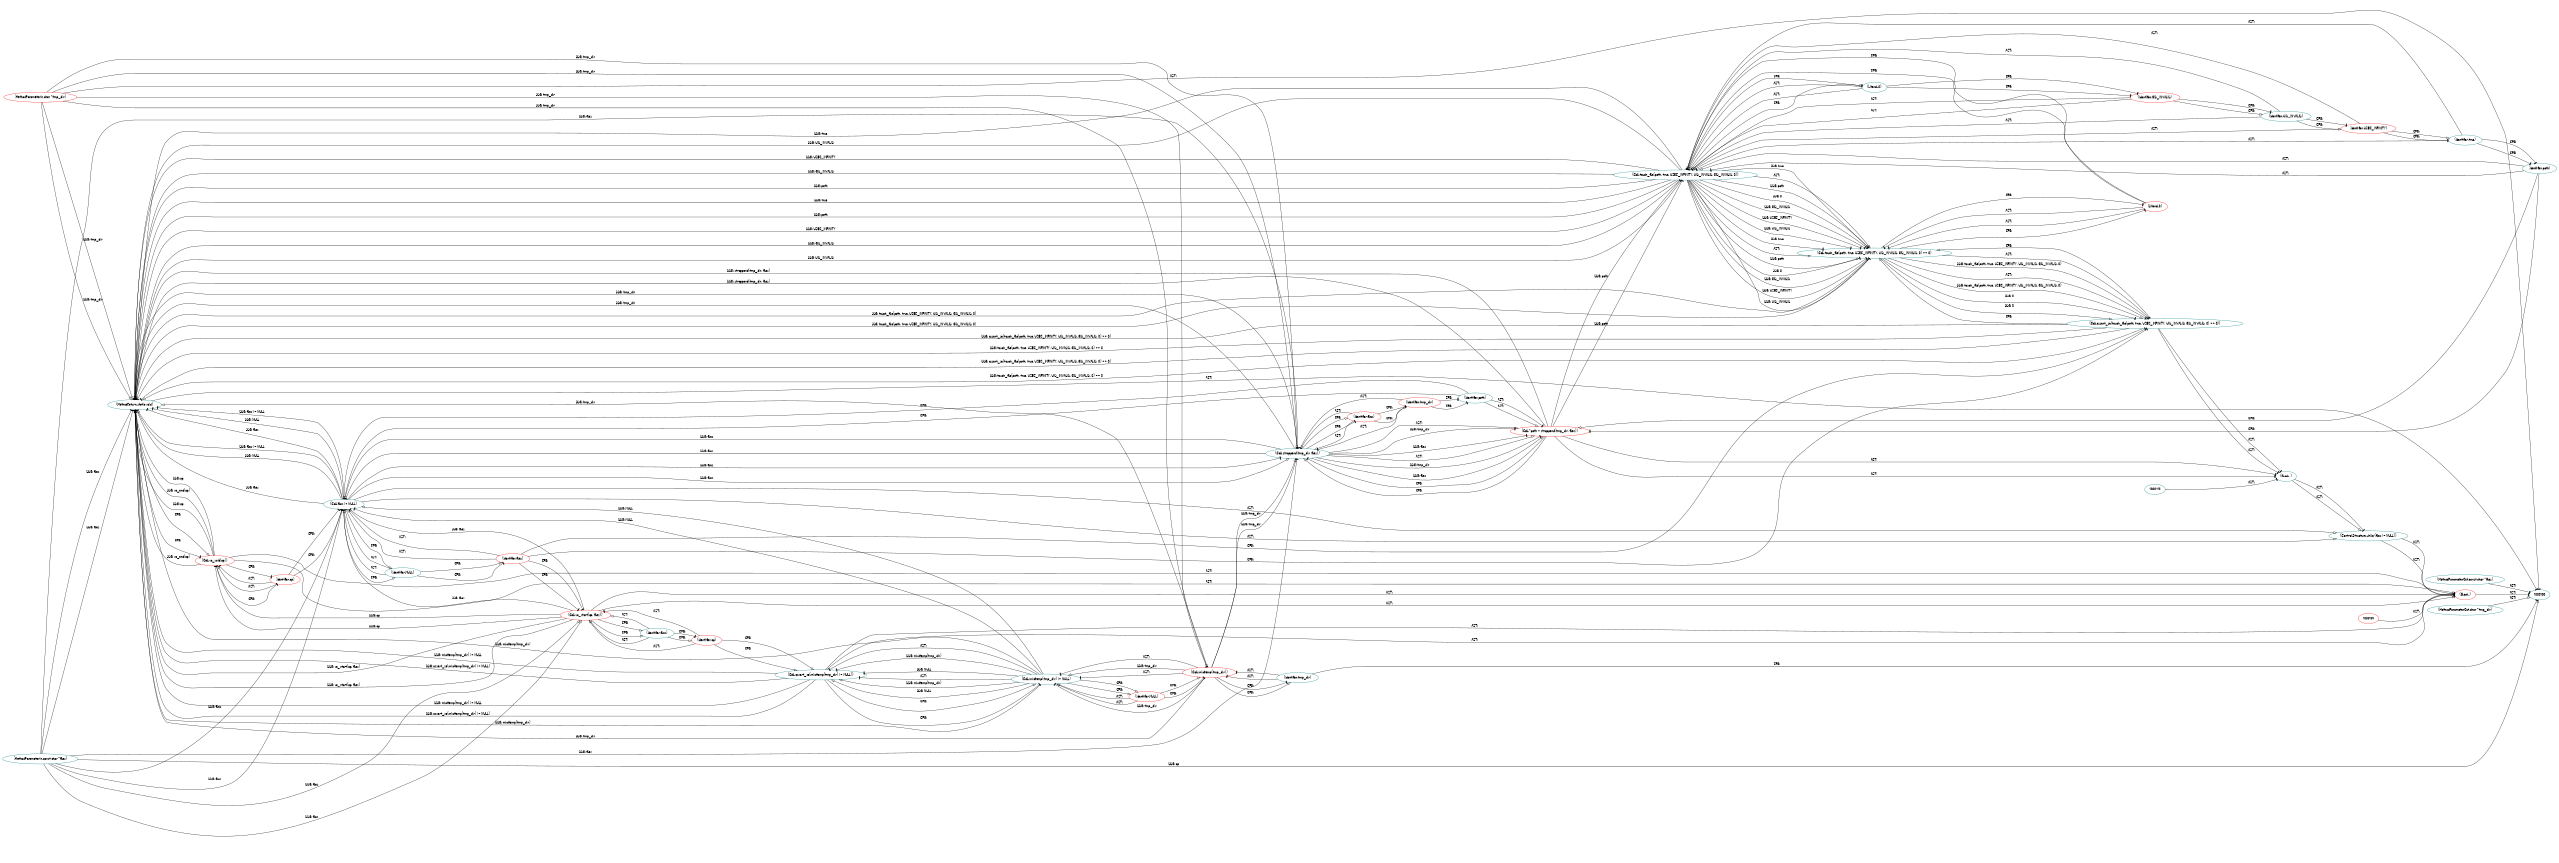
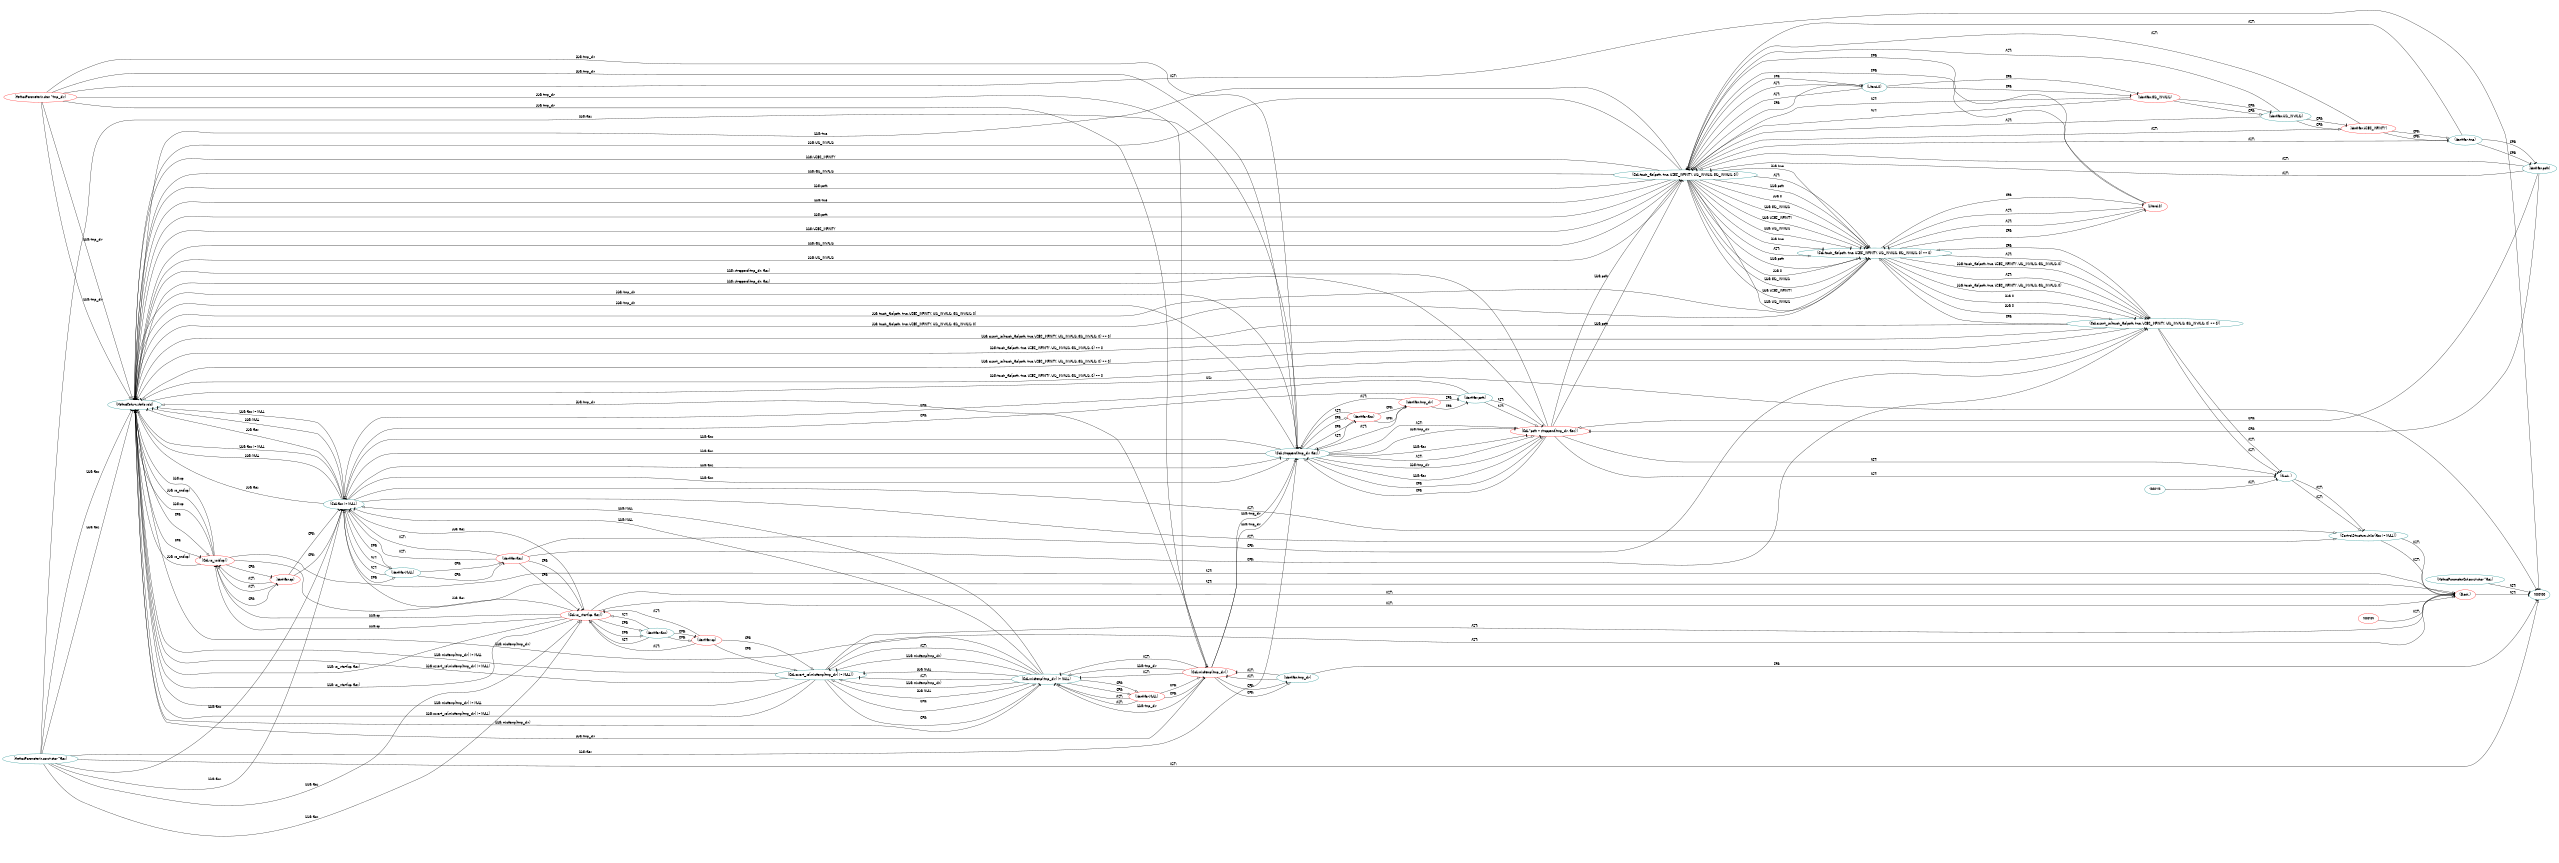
(1209, 378) -> (1209, 378)
(2465, 610) -> none
(1174, 764) -> (1174, 764)
